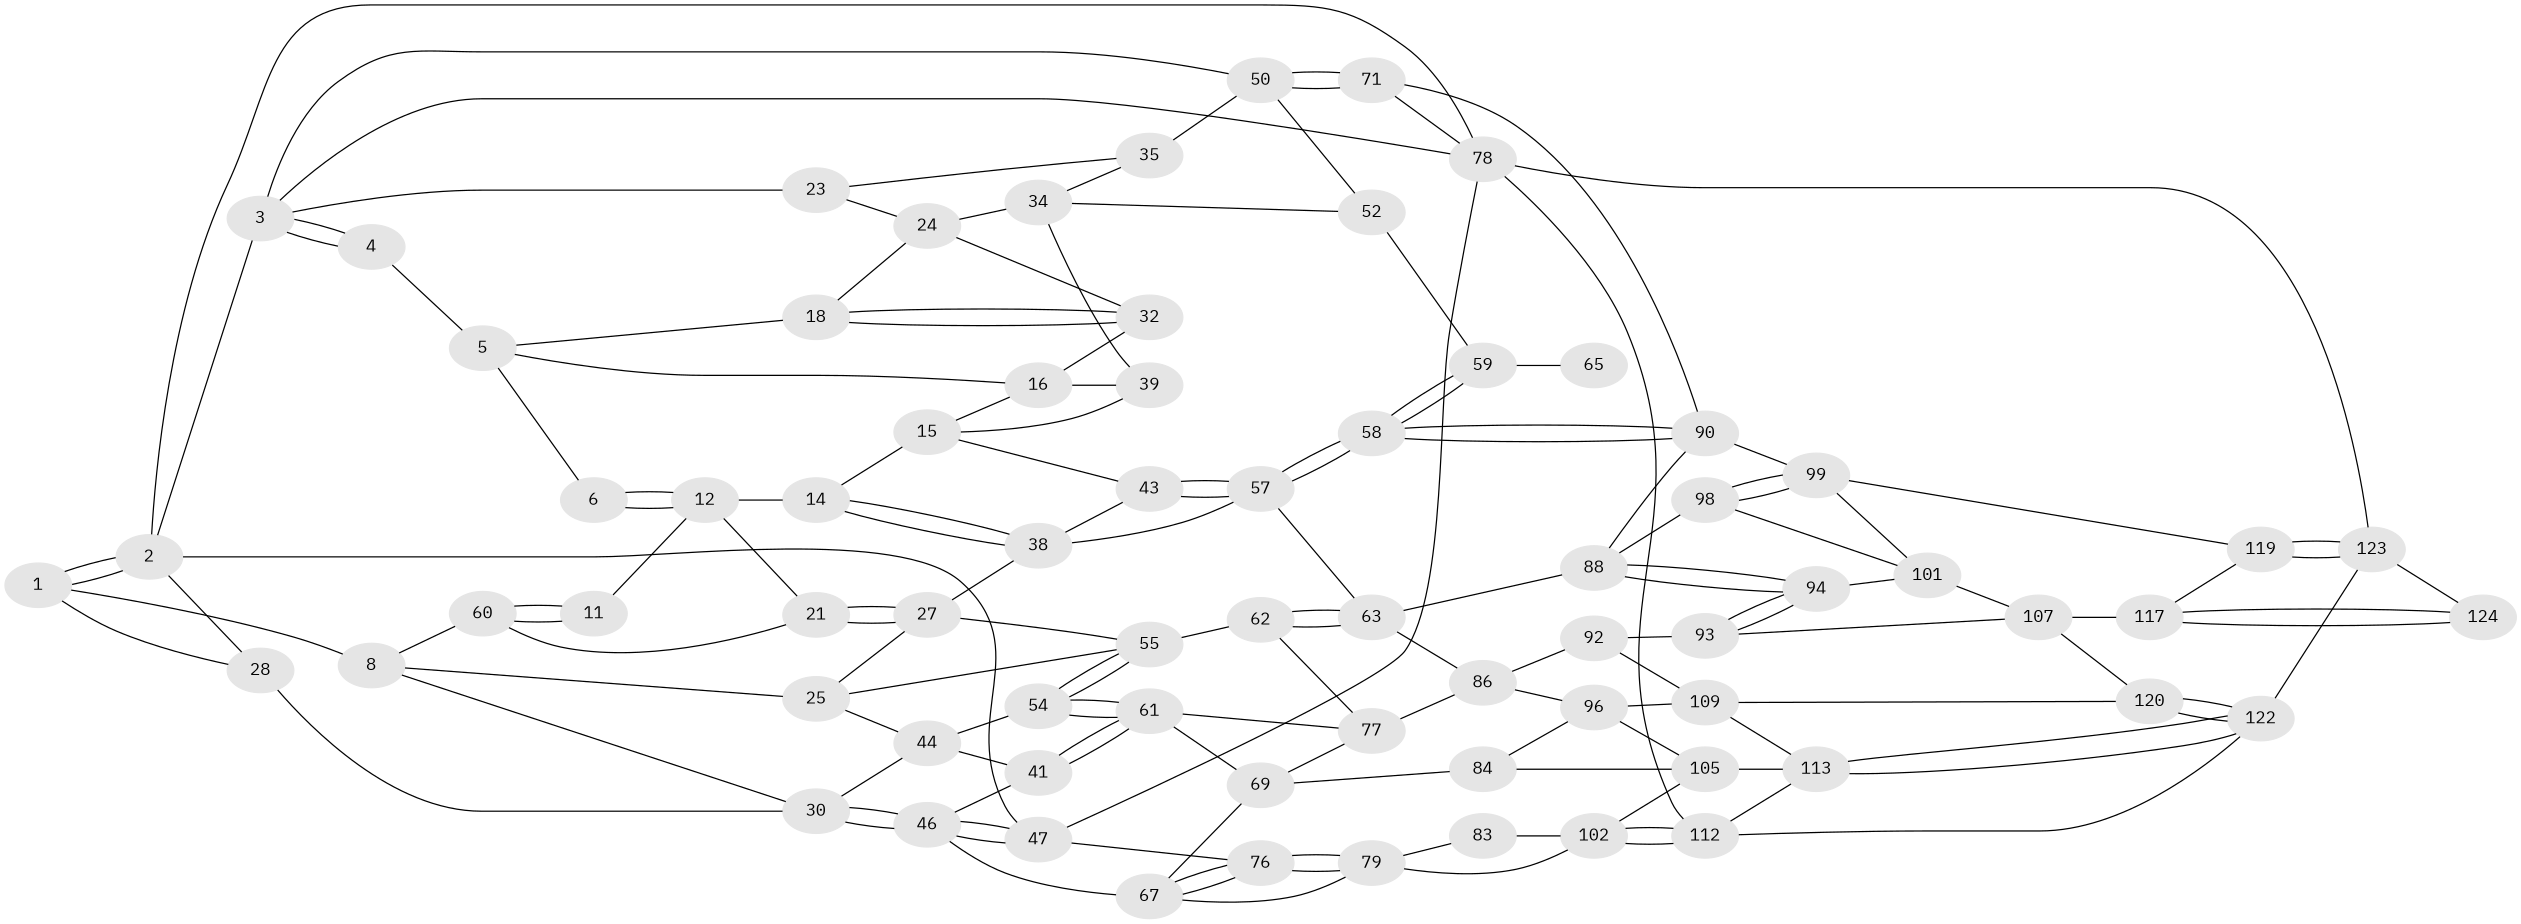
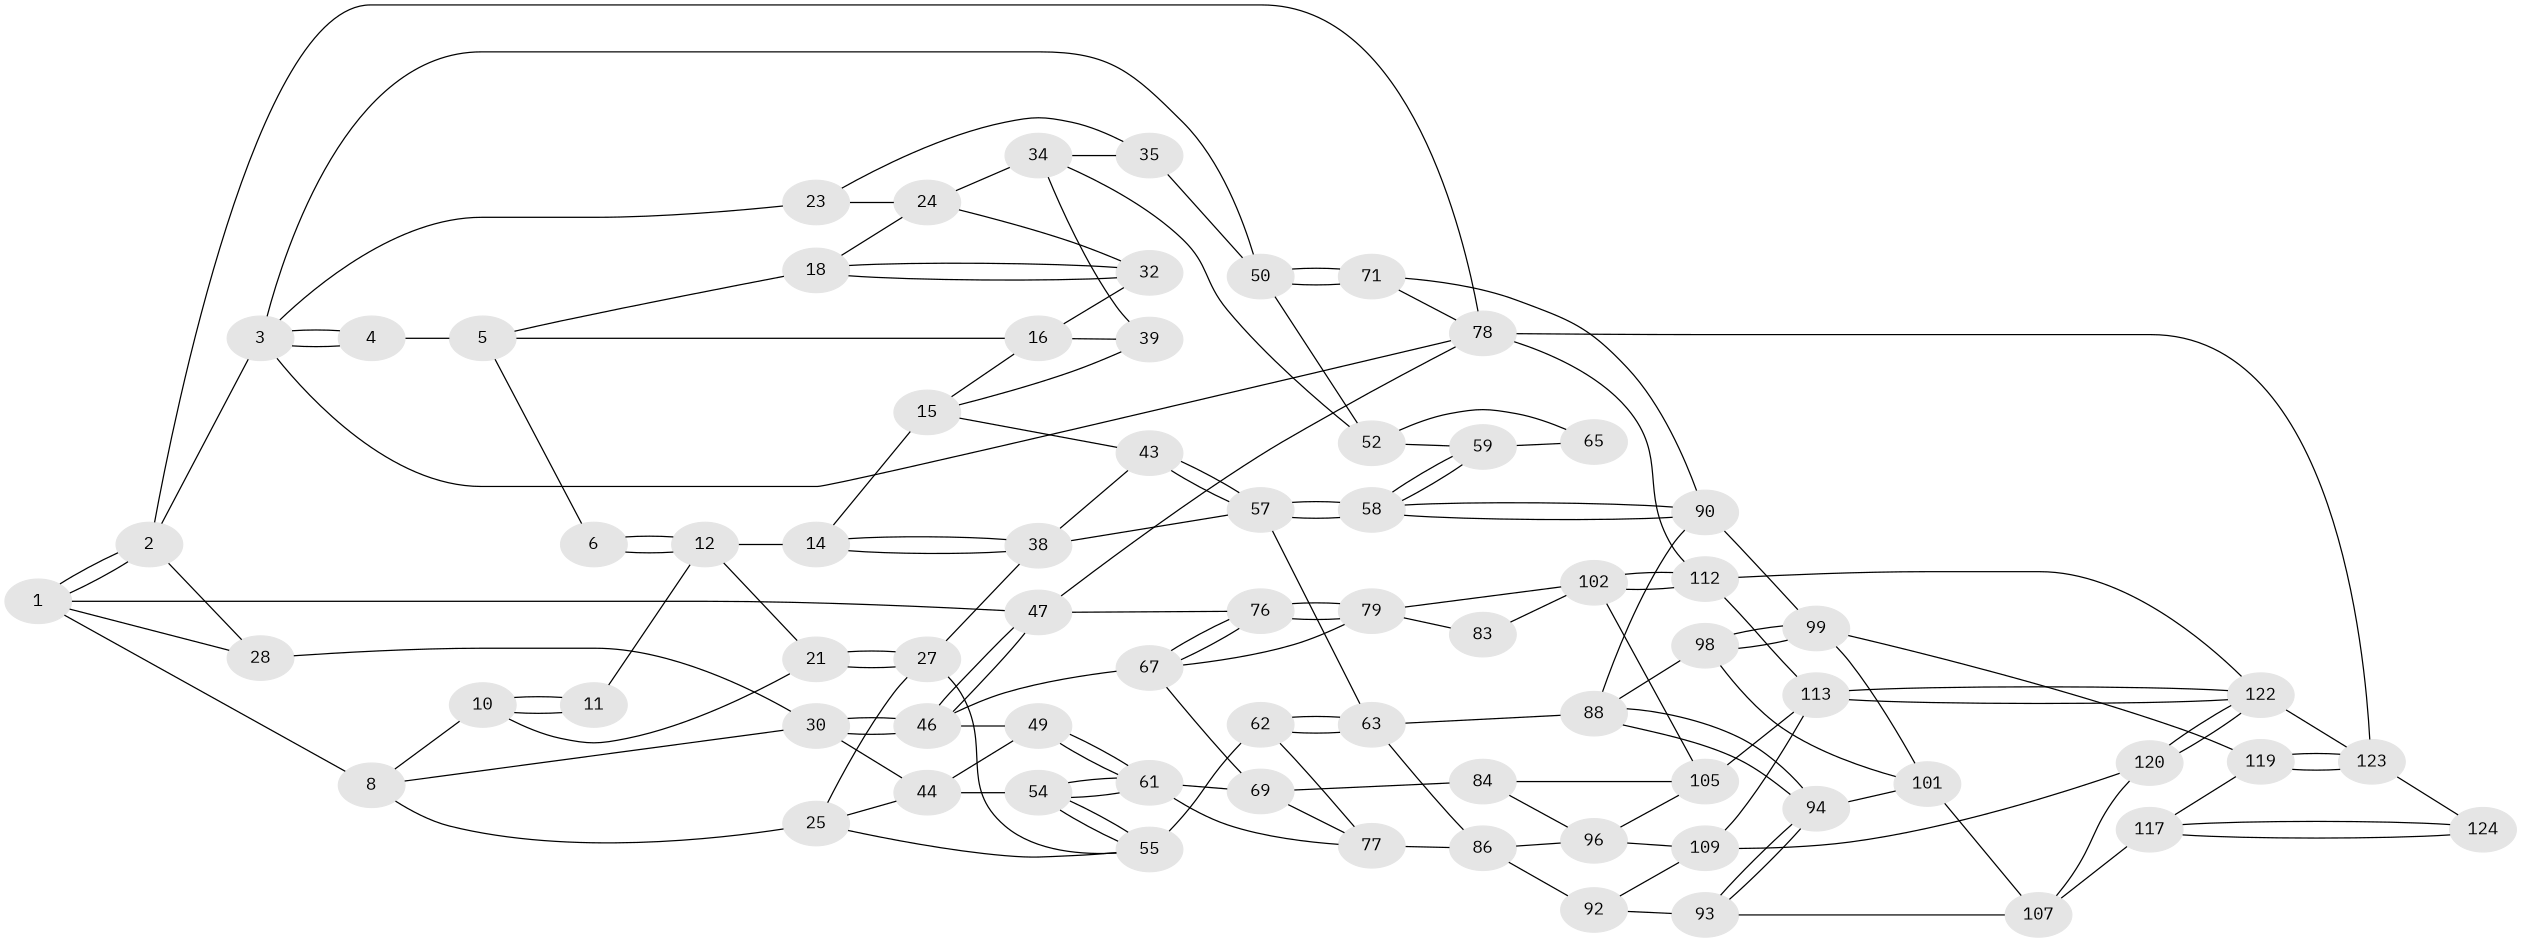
none -> (1483, 410)
(704, 552) -> (538, 601)
(483, 614) -> (483, 705)
(1038, 773) -> (1038, 726)
